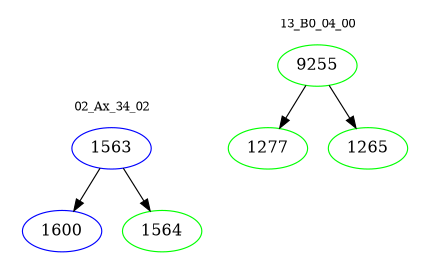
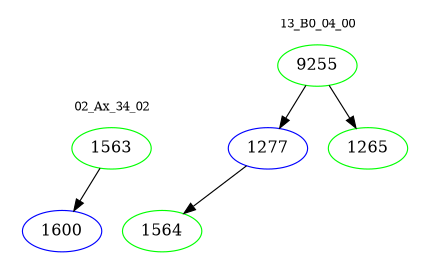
(112, 148) -> (112, 148)
(268, 148) -> (268, 148)
(134, 185) -> (220, 186)
